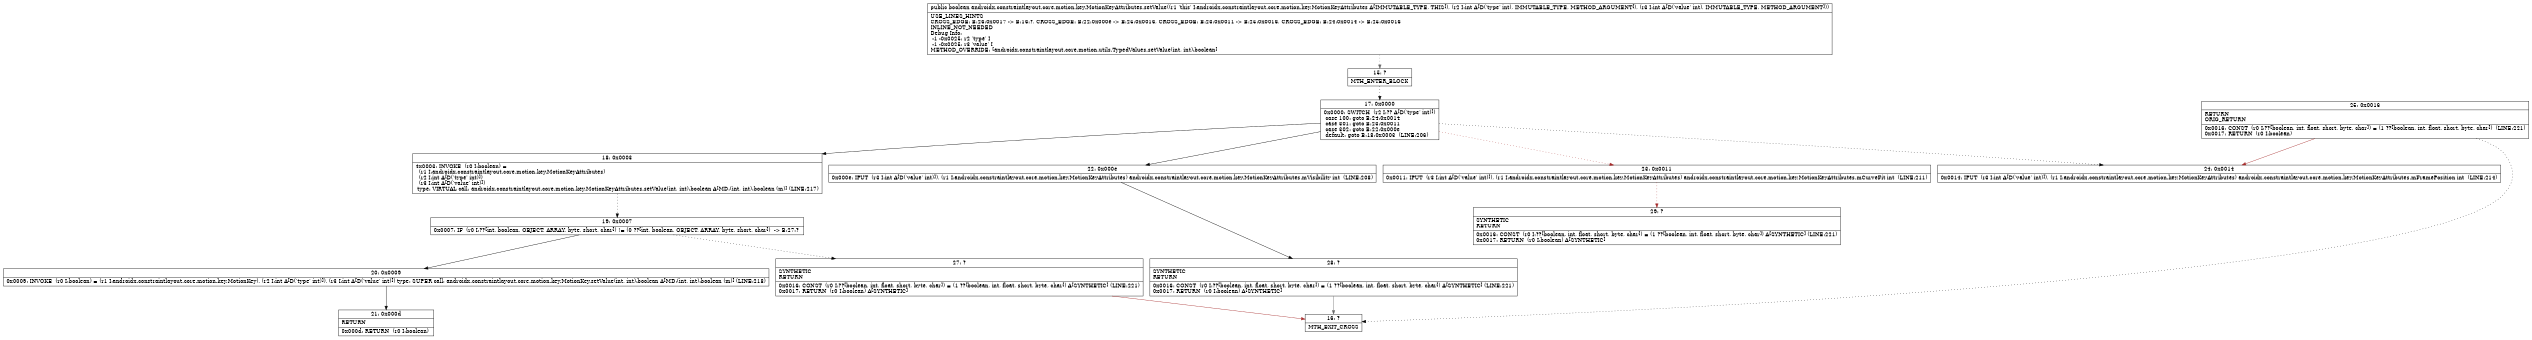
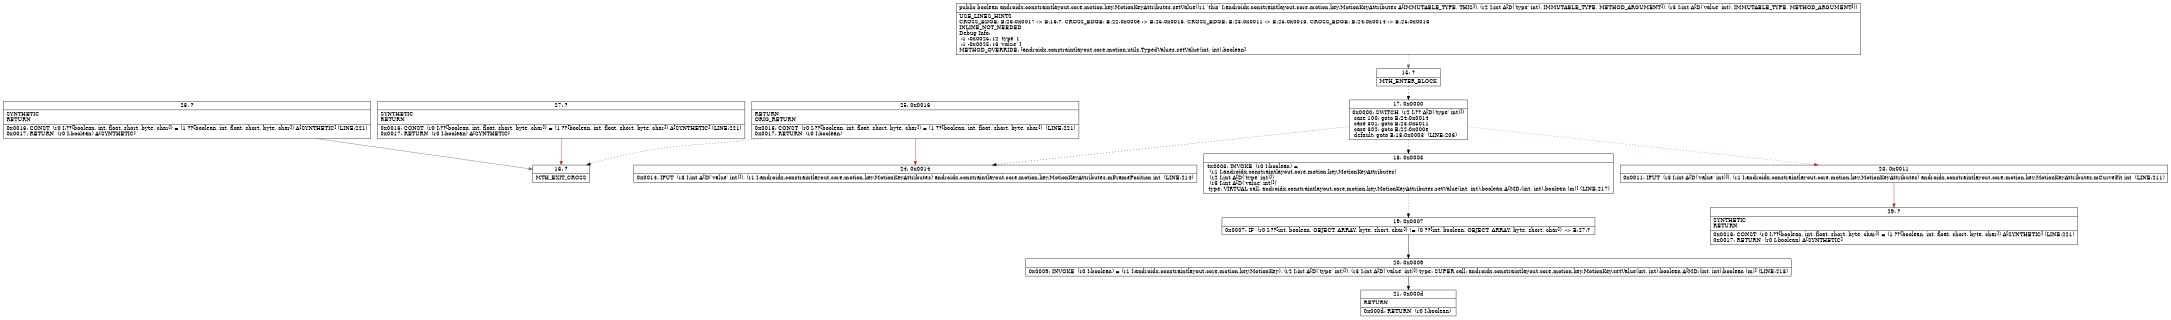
(1362, 124) -> (1391, 124)
(1073, 137) -> (1408, 145)
(1102, 174) -> none
(1657, 193) -> (1894, 193)
(753, 247) -> none
